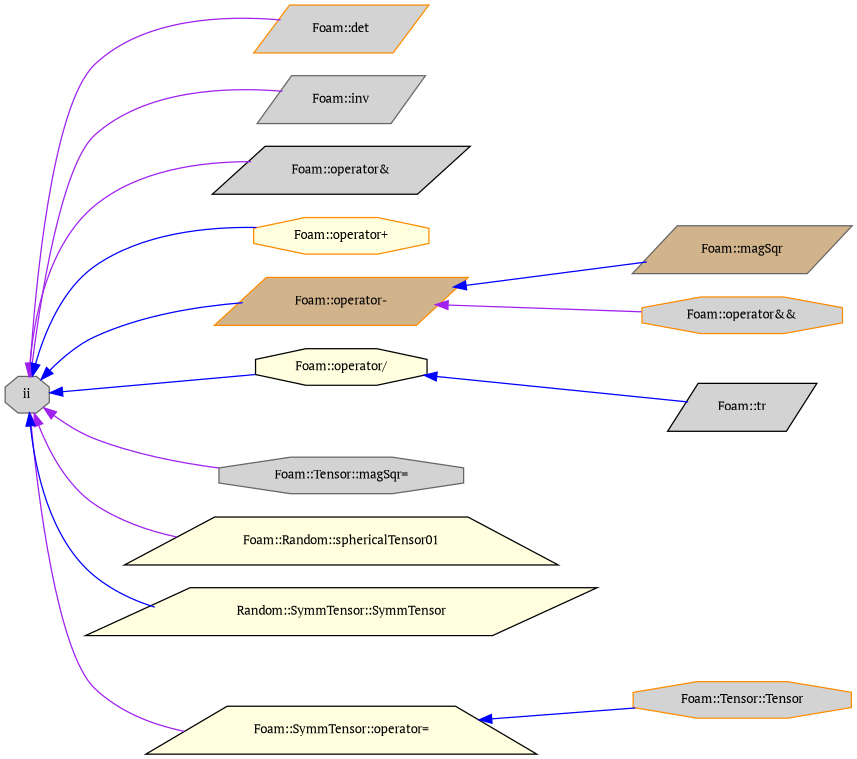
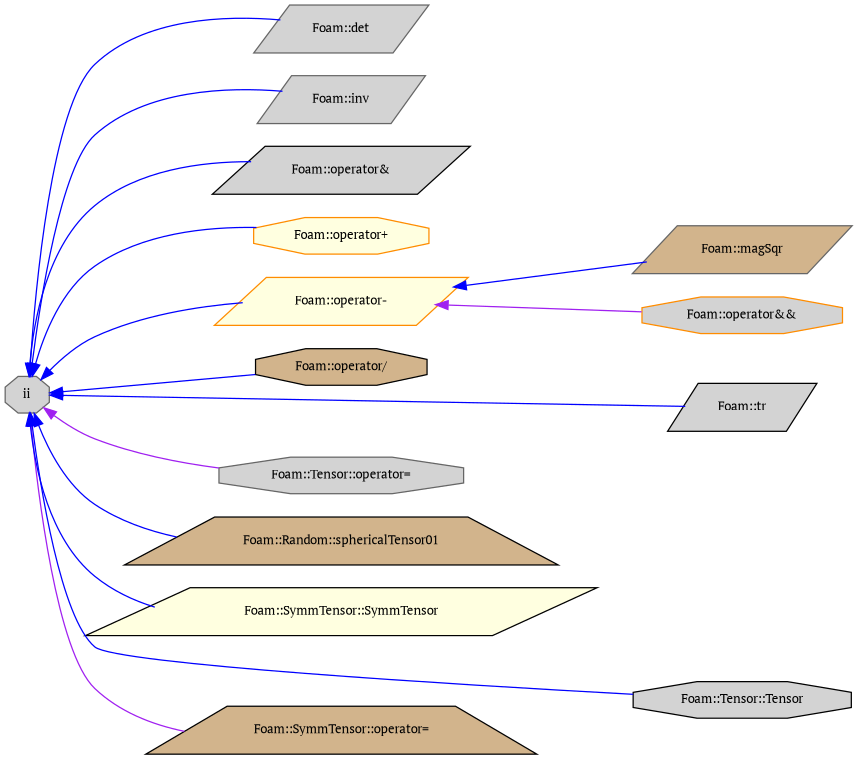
(341, 29) -> (341, 29)
(69, 114) -> (69, 114)
(82, 152) -> (82, 152)
(91, 209) -> (91, 209)
(341, 301) -> (341, 301)
(341, 367) -> (341, 367)
(563, 389) -> (374, 401)
(341, 475) -> (341, 475)
(91, 501) -> (91, 501)
(341, 541) -> (341, 541)
(341, 612) -> (341, 612)
(742, 700) -> (742, 700)
(564, 713) -> (247, 669)
(341, 730) -> (341, 730)
